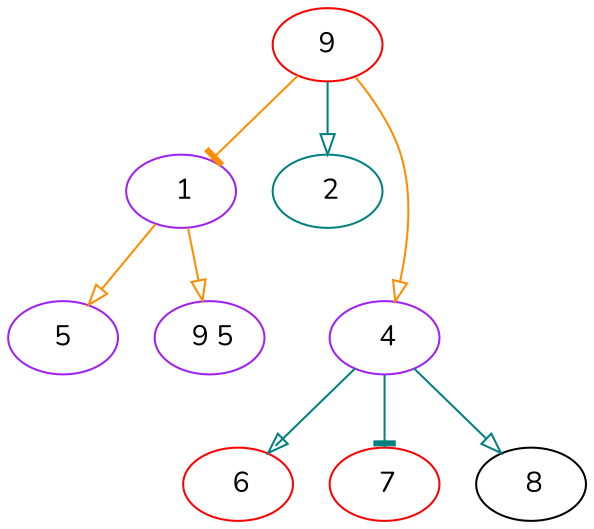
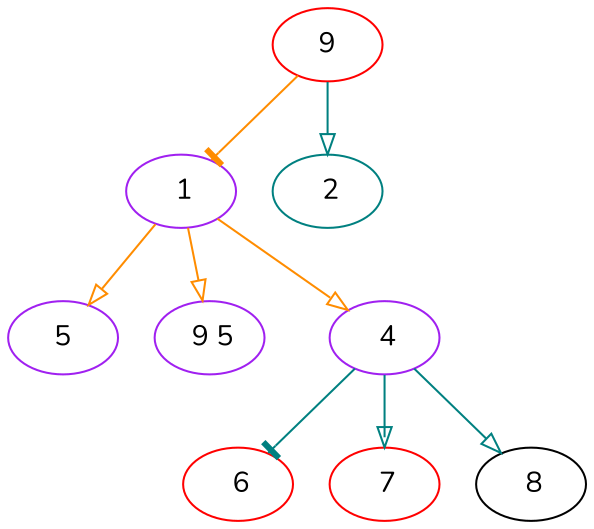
(405, 173) -> (274, 258)
(385, 406) -> (385, 406)
(315, 407) -> (315, 407)
